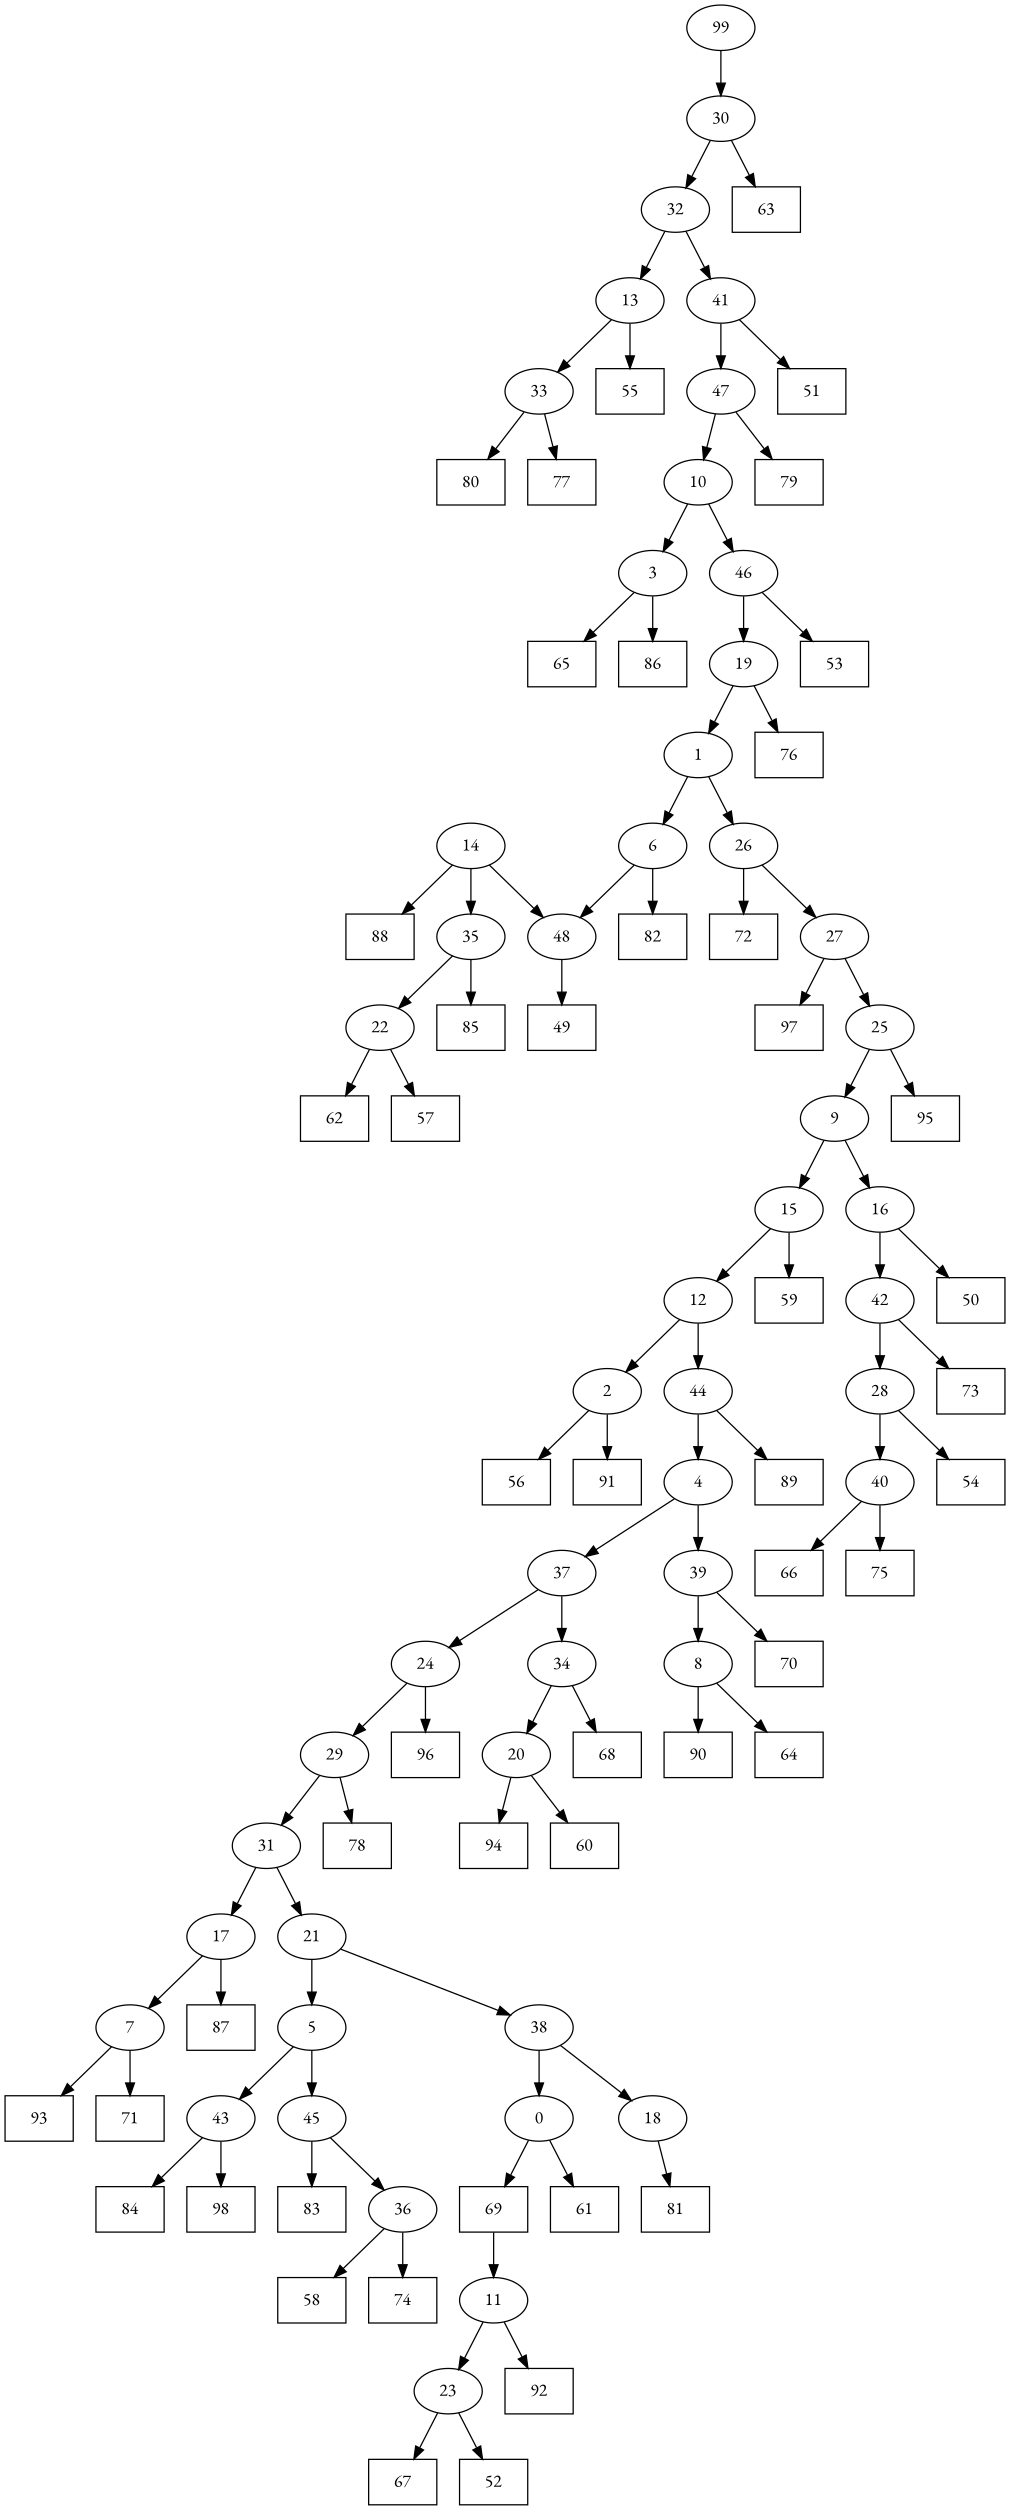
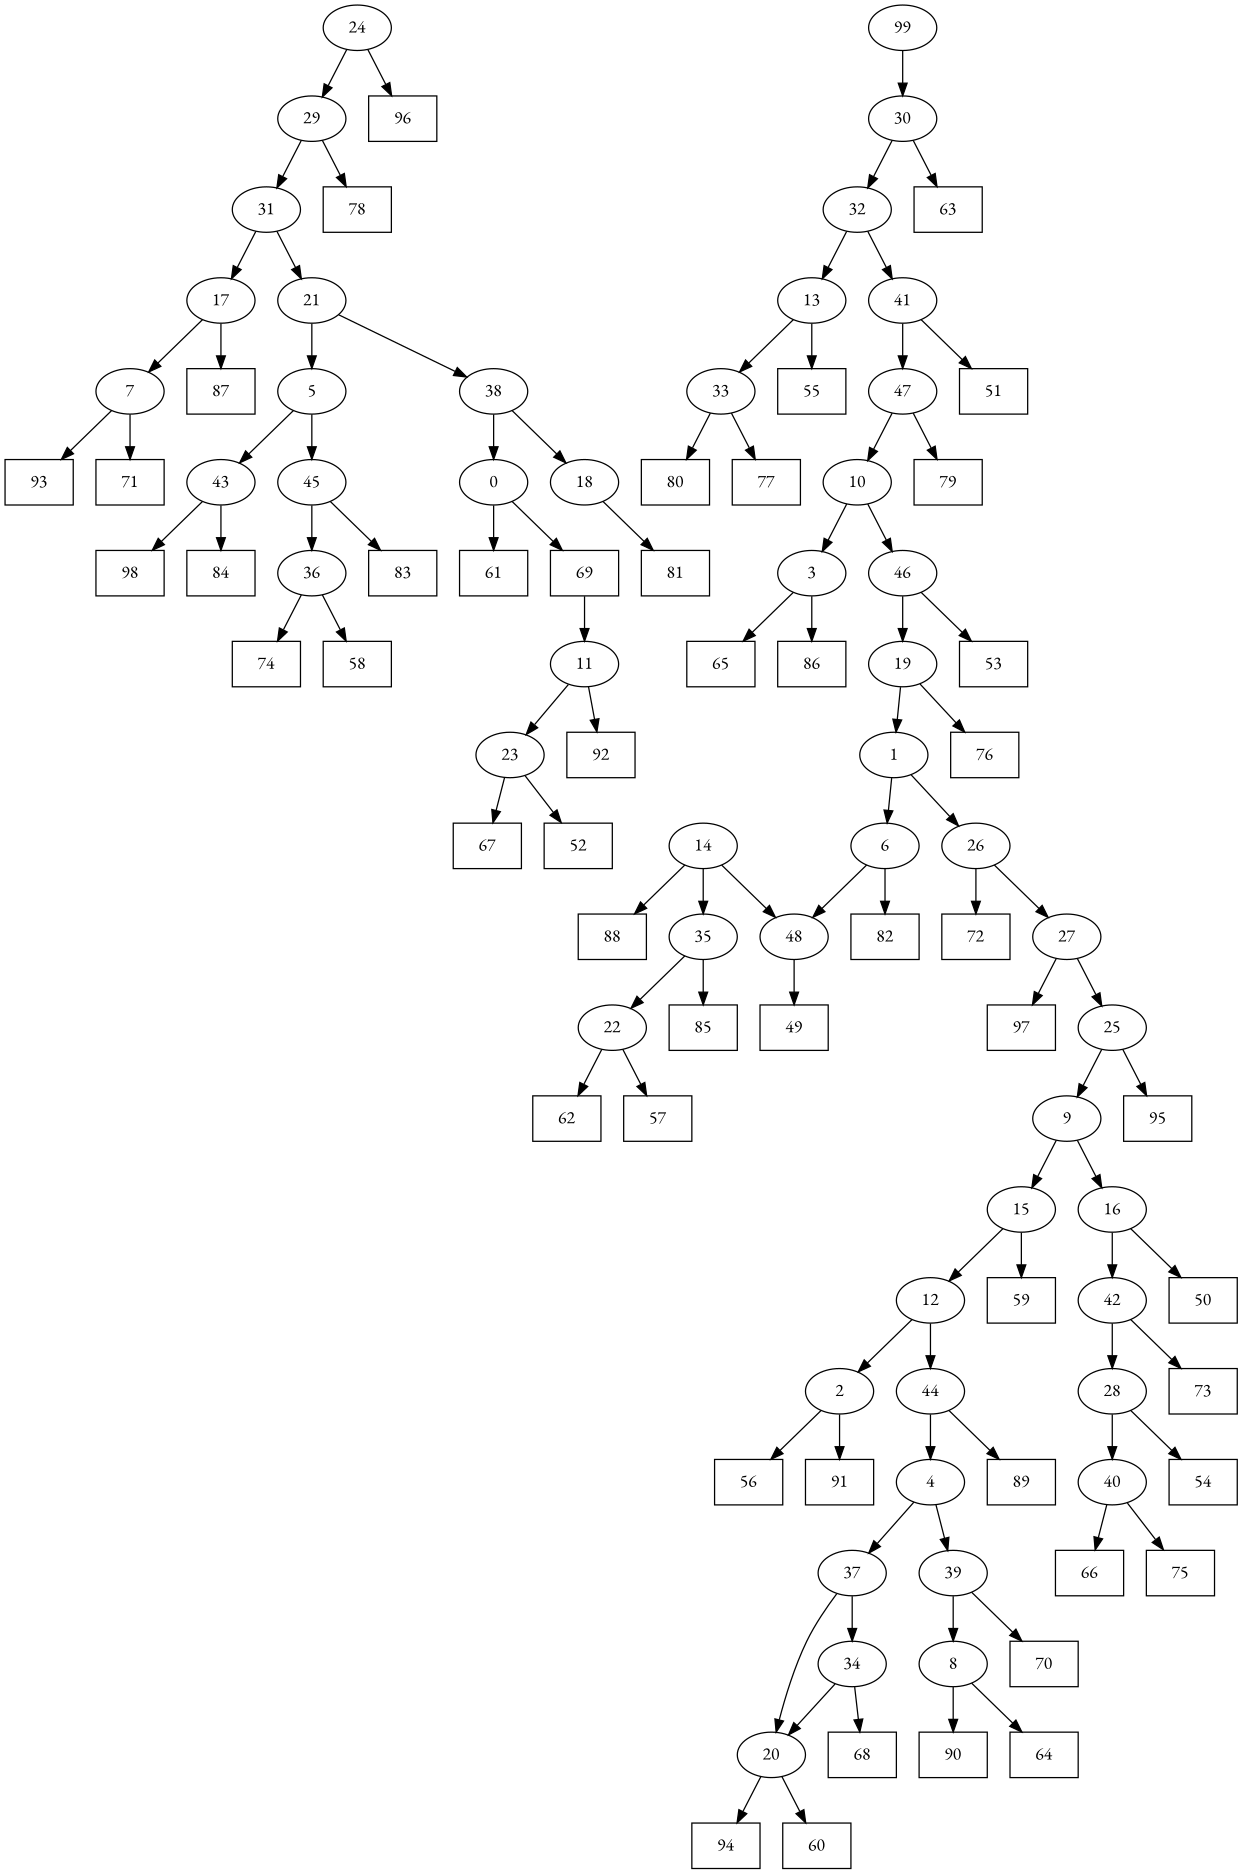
(499, 1615) -> (801, 1654)
